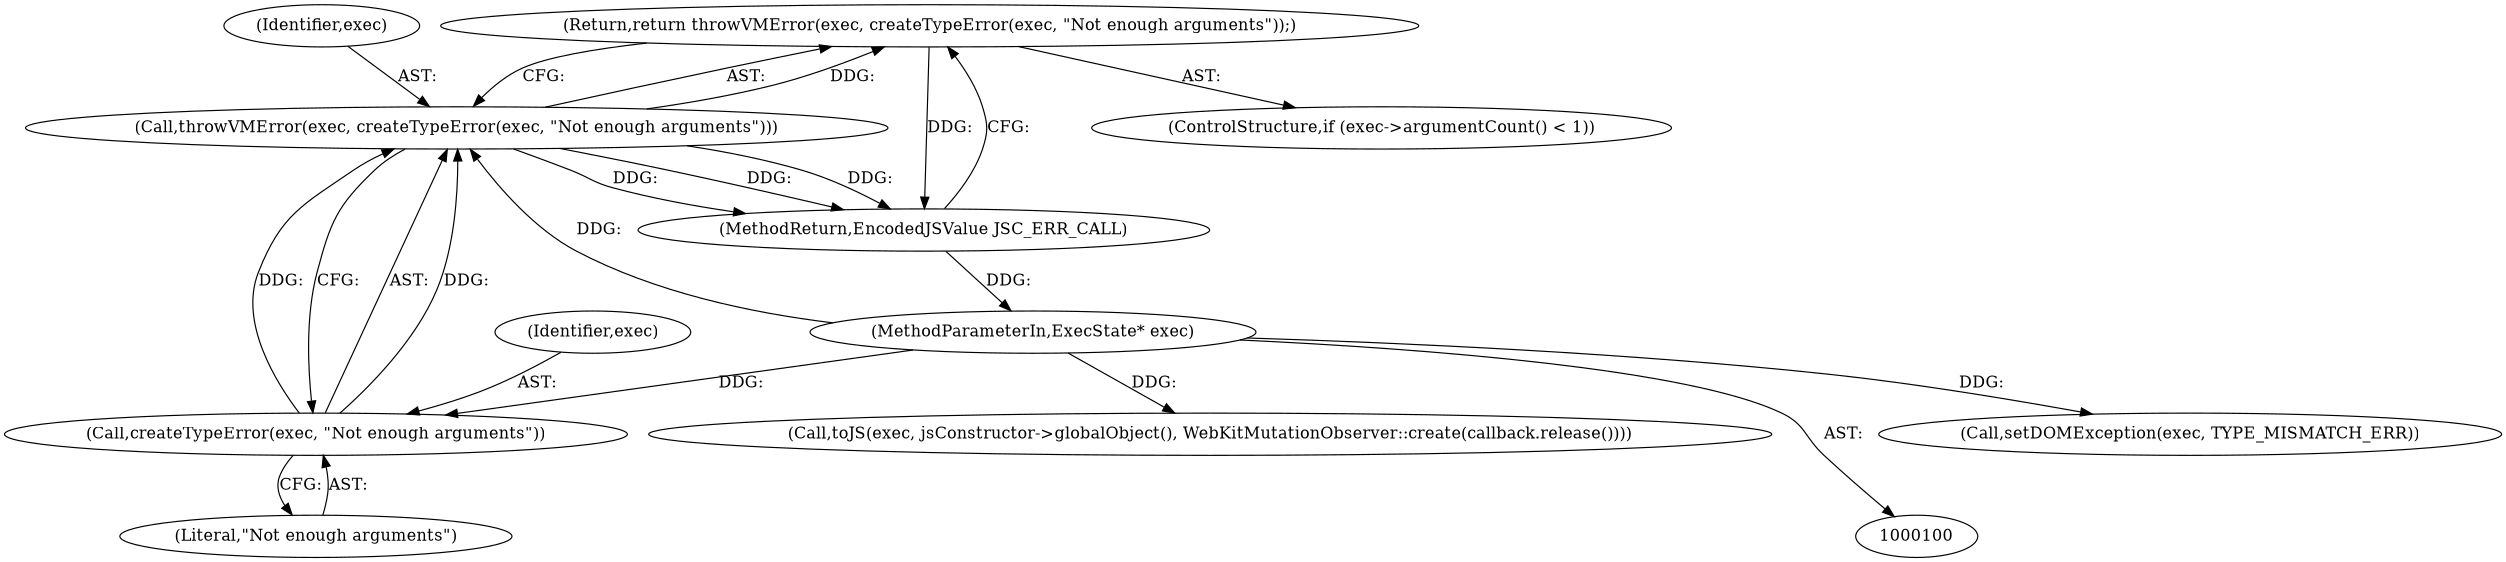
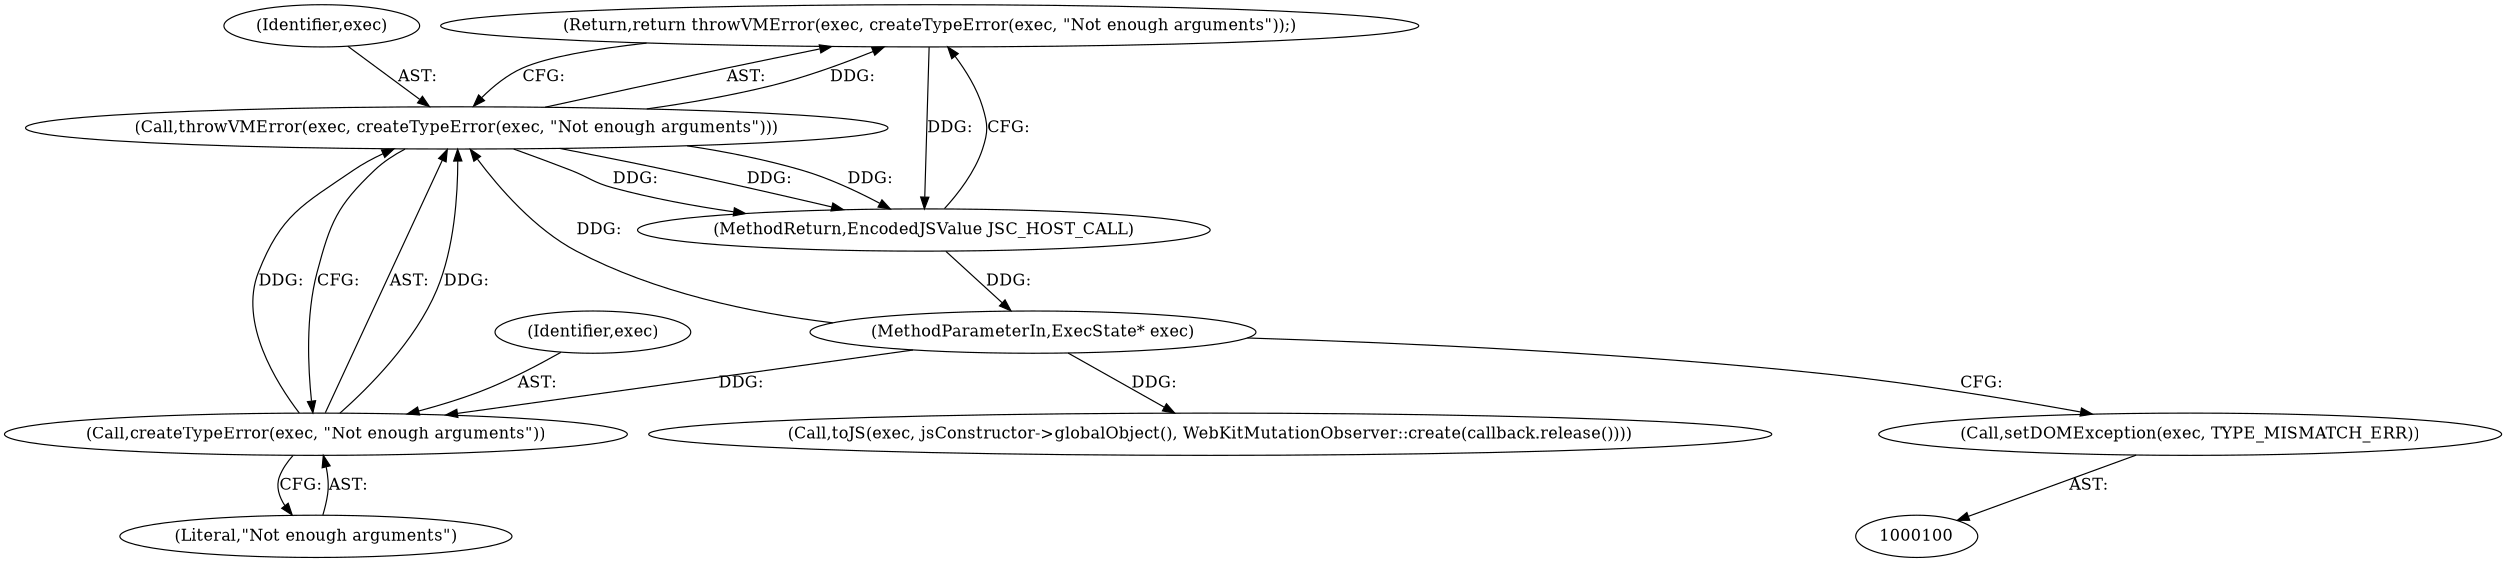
(1382, 128) -> none
(924, 230) -> (924, 230)
(1584, 368) -> (2052, 486)
(1984, 383) -> (1984, 383)
